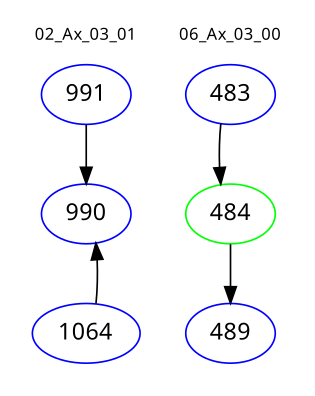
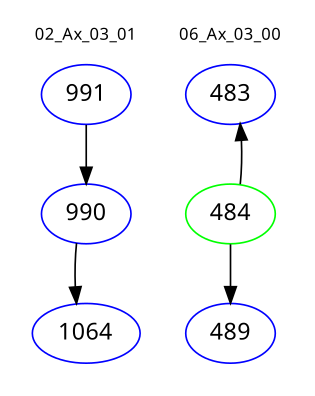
(219, 146) -> (242, 162)
(97, 282) -> (75, 265)
